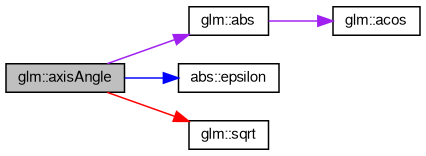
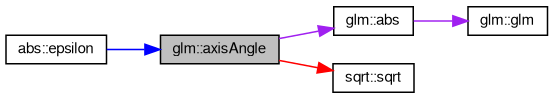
(376, 21) -> (508, 21)
(144, 78) -> (126, 50)
(229, 135) -> (374, 78)
